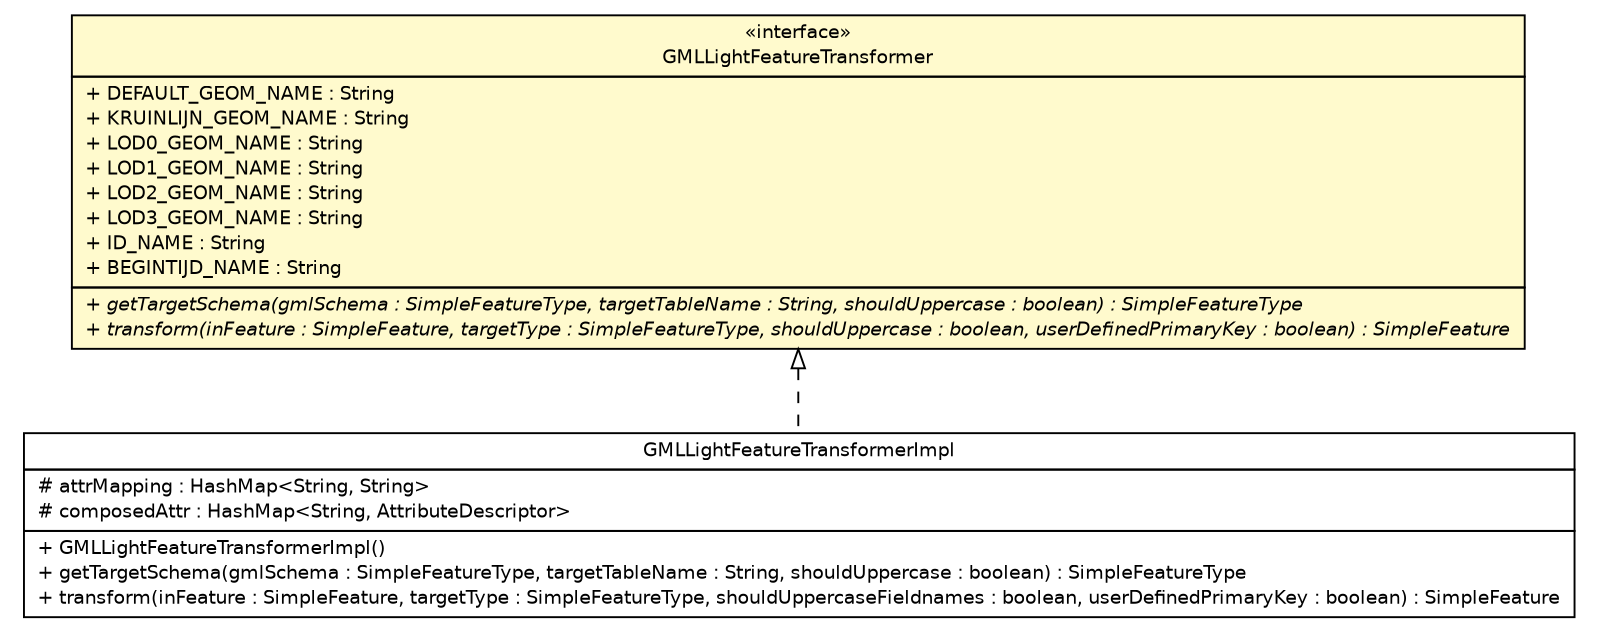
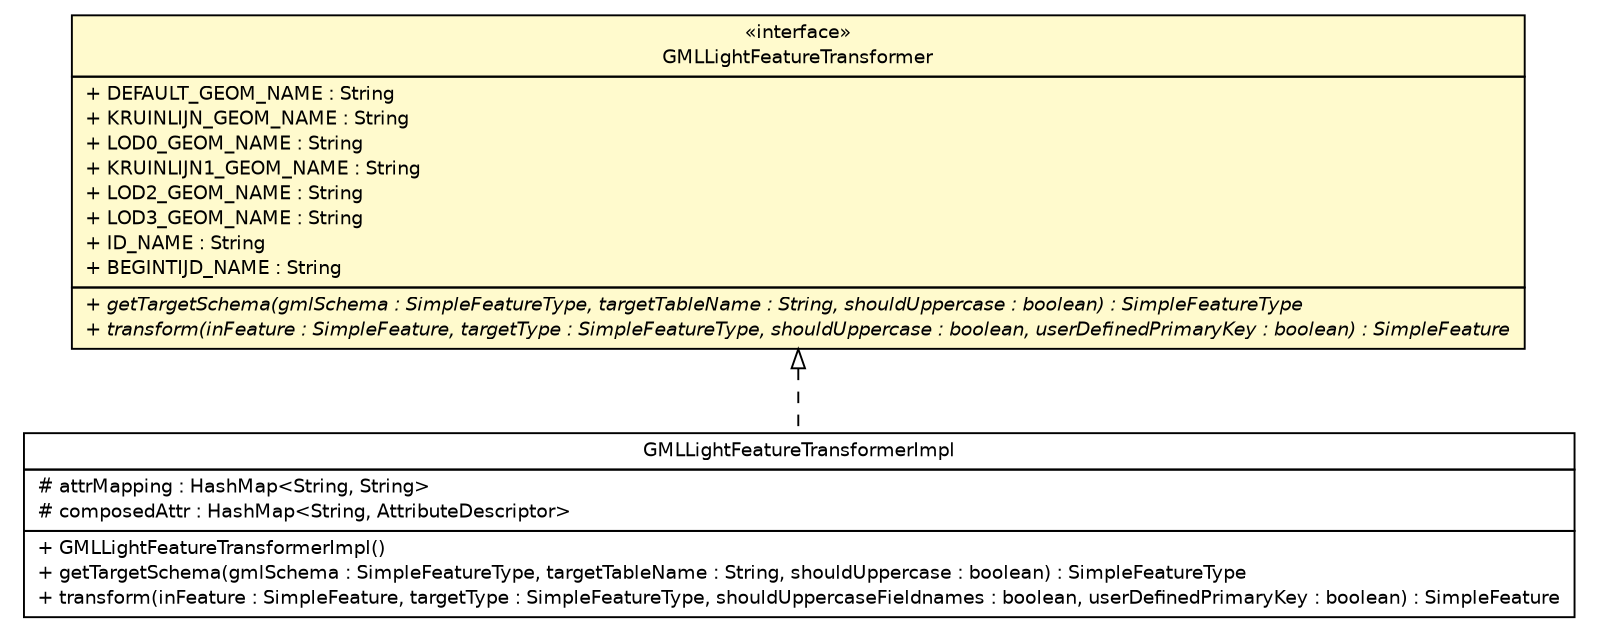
(224, 169) -> (253, 169)
